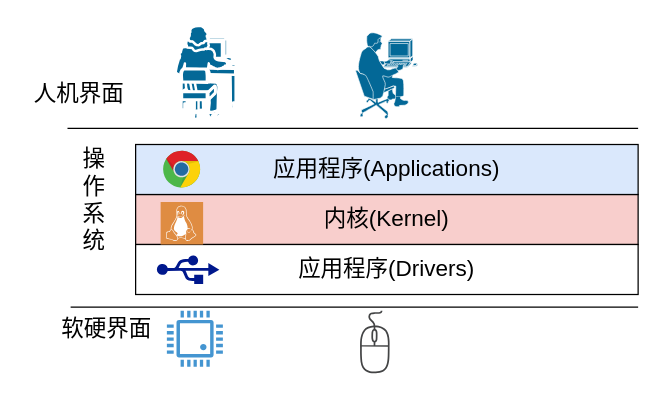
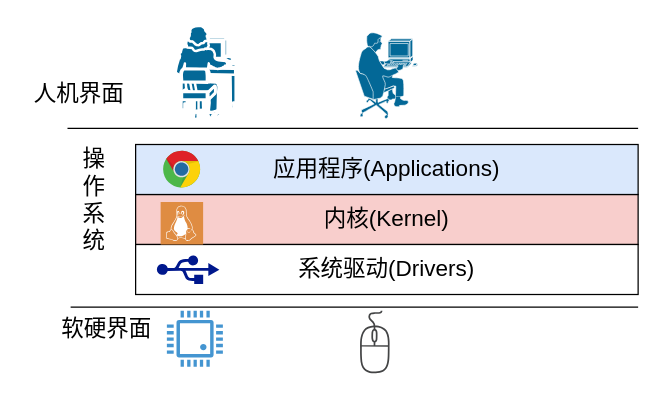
(387, 269) -> (387, 269)
